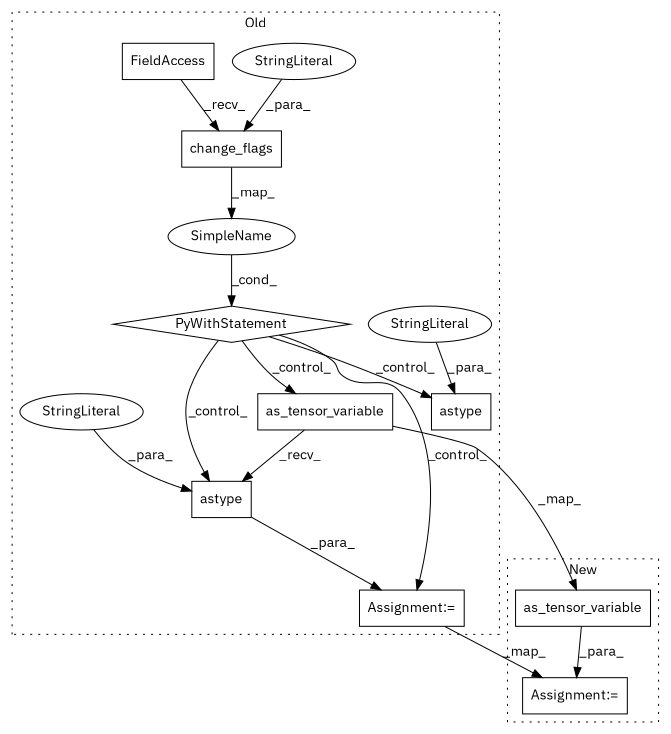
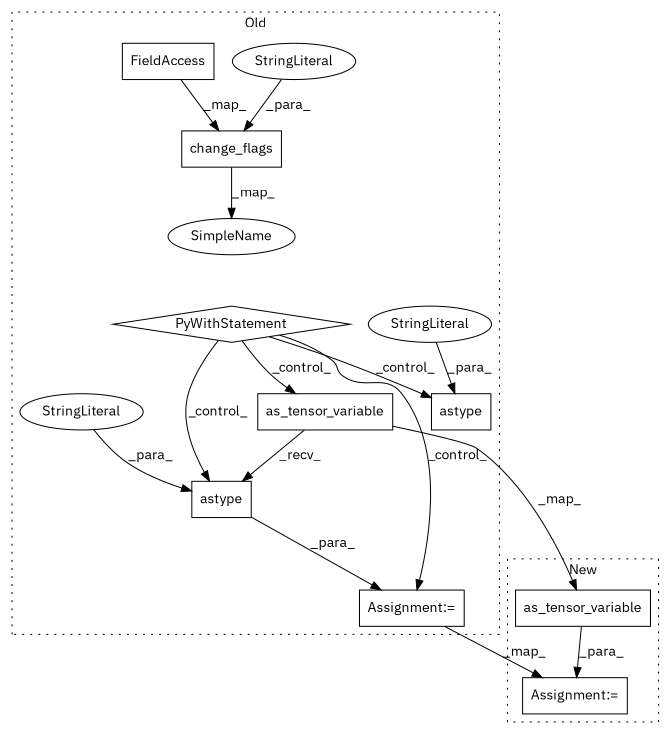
(225, 105) -> (225, 105)
(232, 275) -> none
